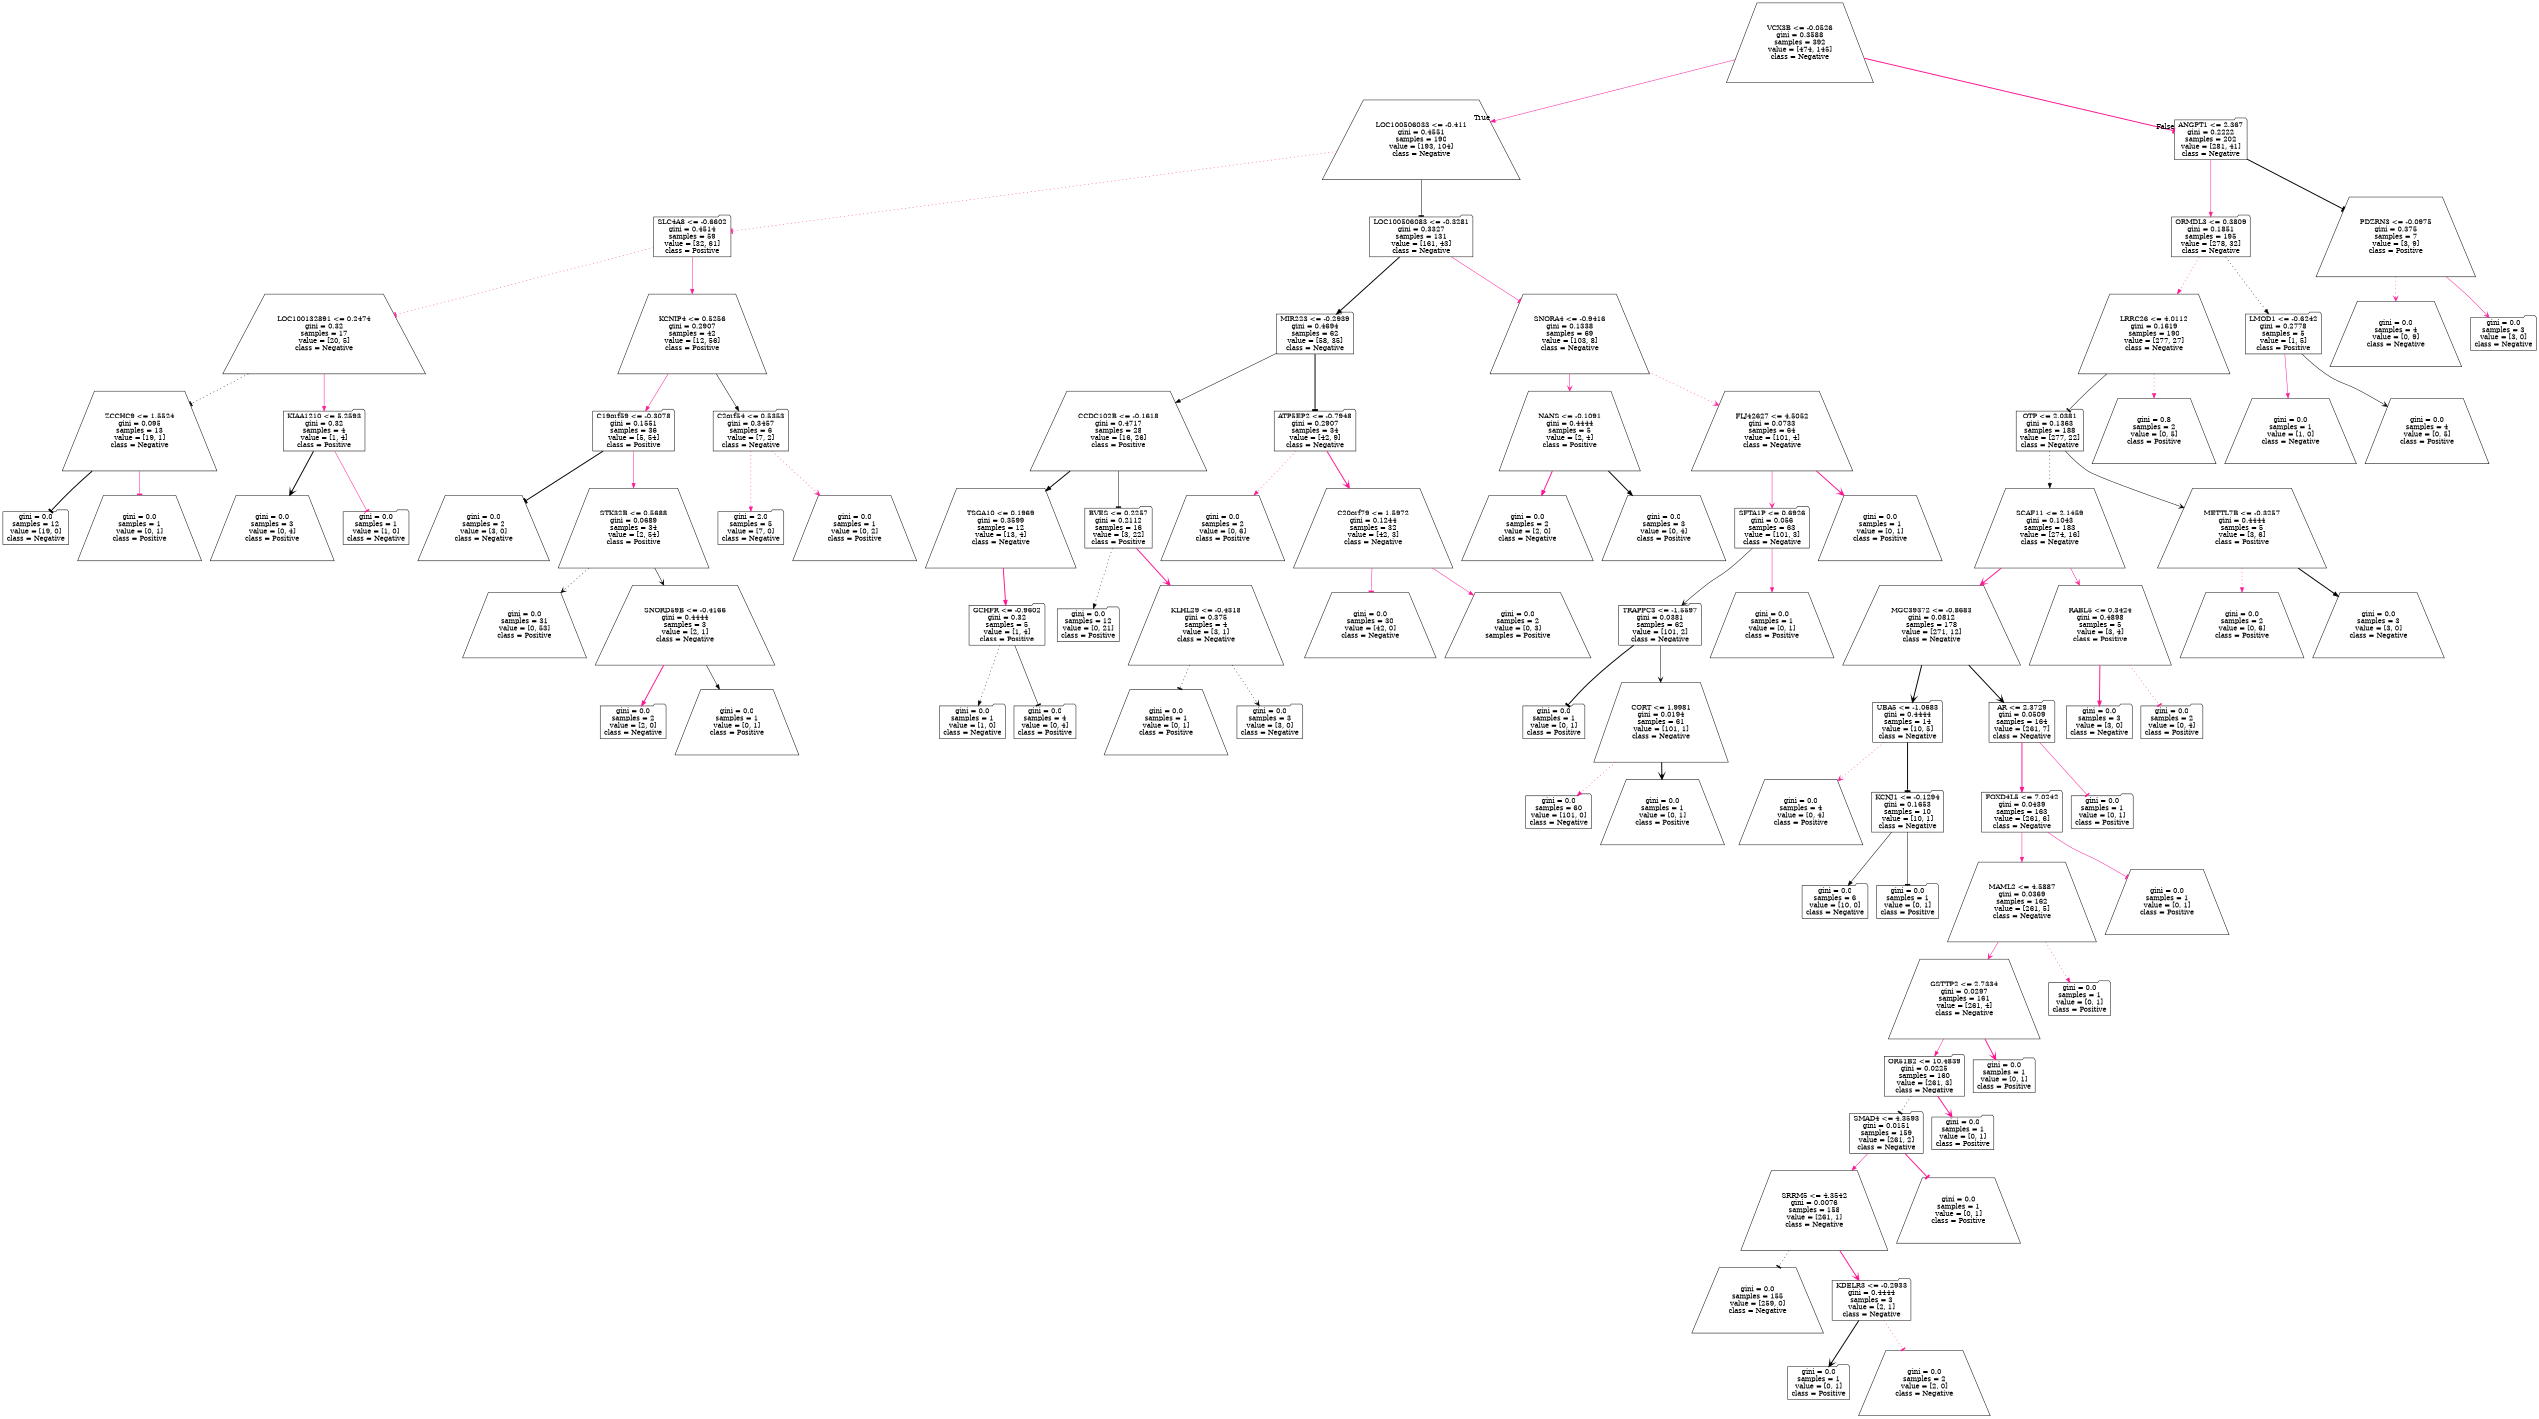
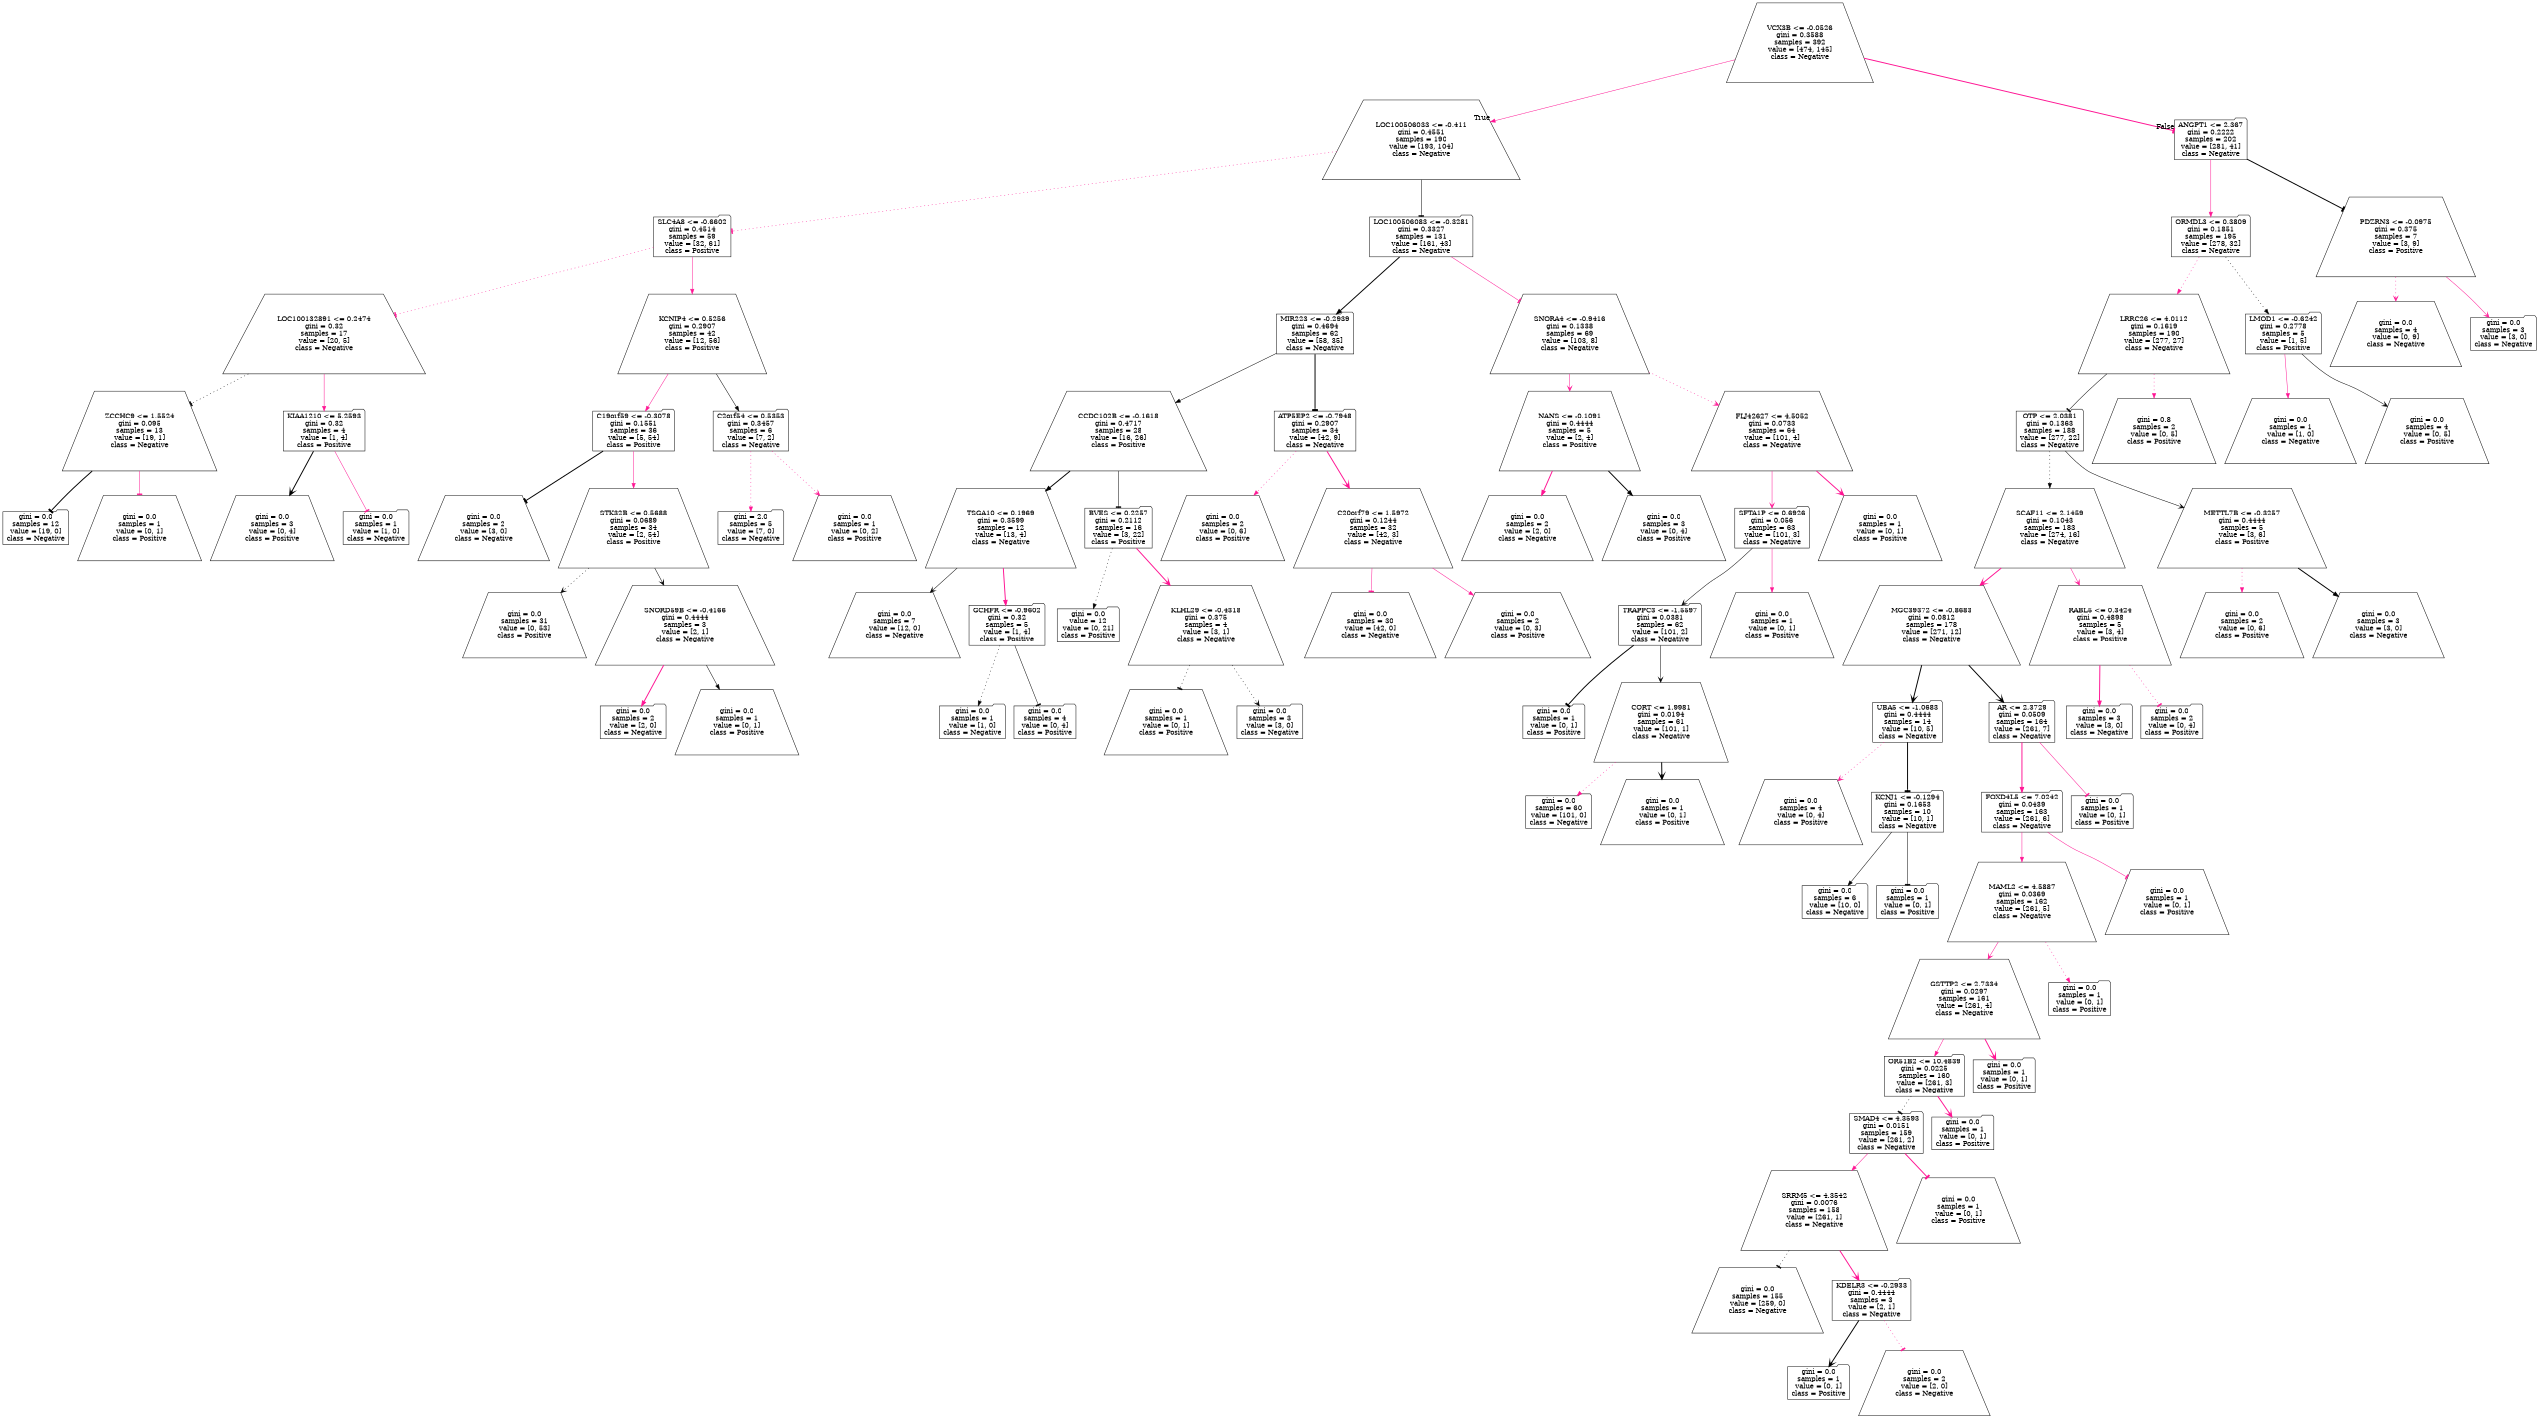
none -> (895, 625)
(1088, 625) -> (1088, 625)
(1518, 625) -> (1518, 625)
